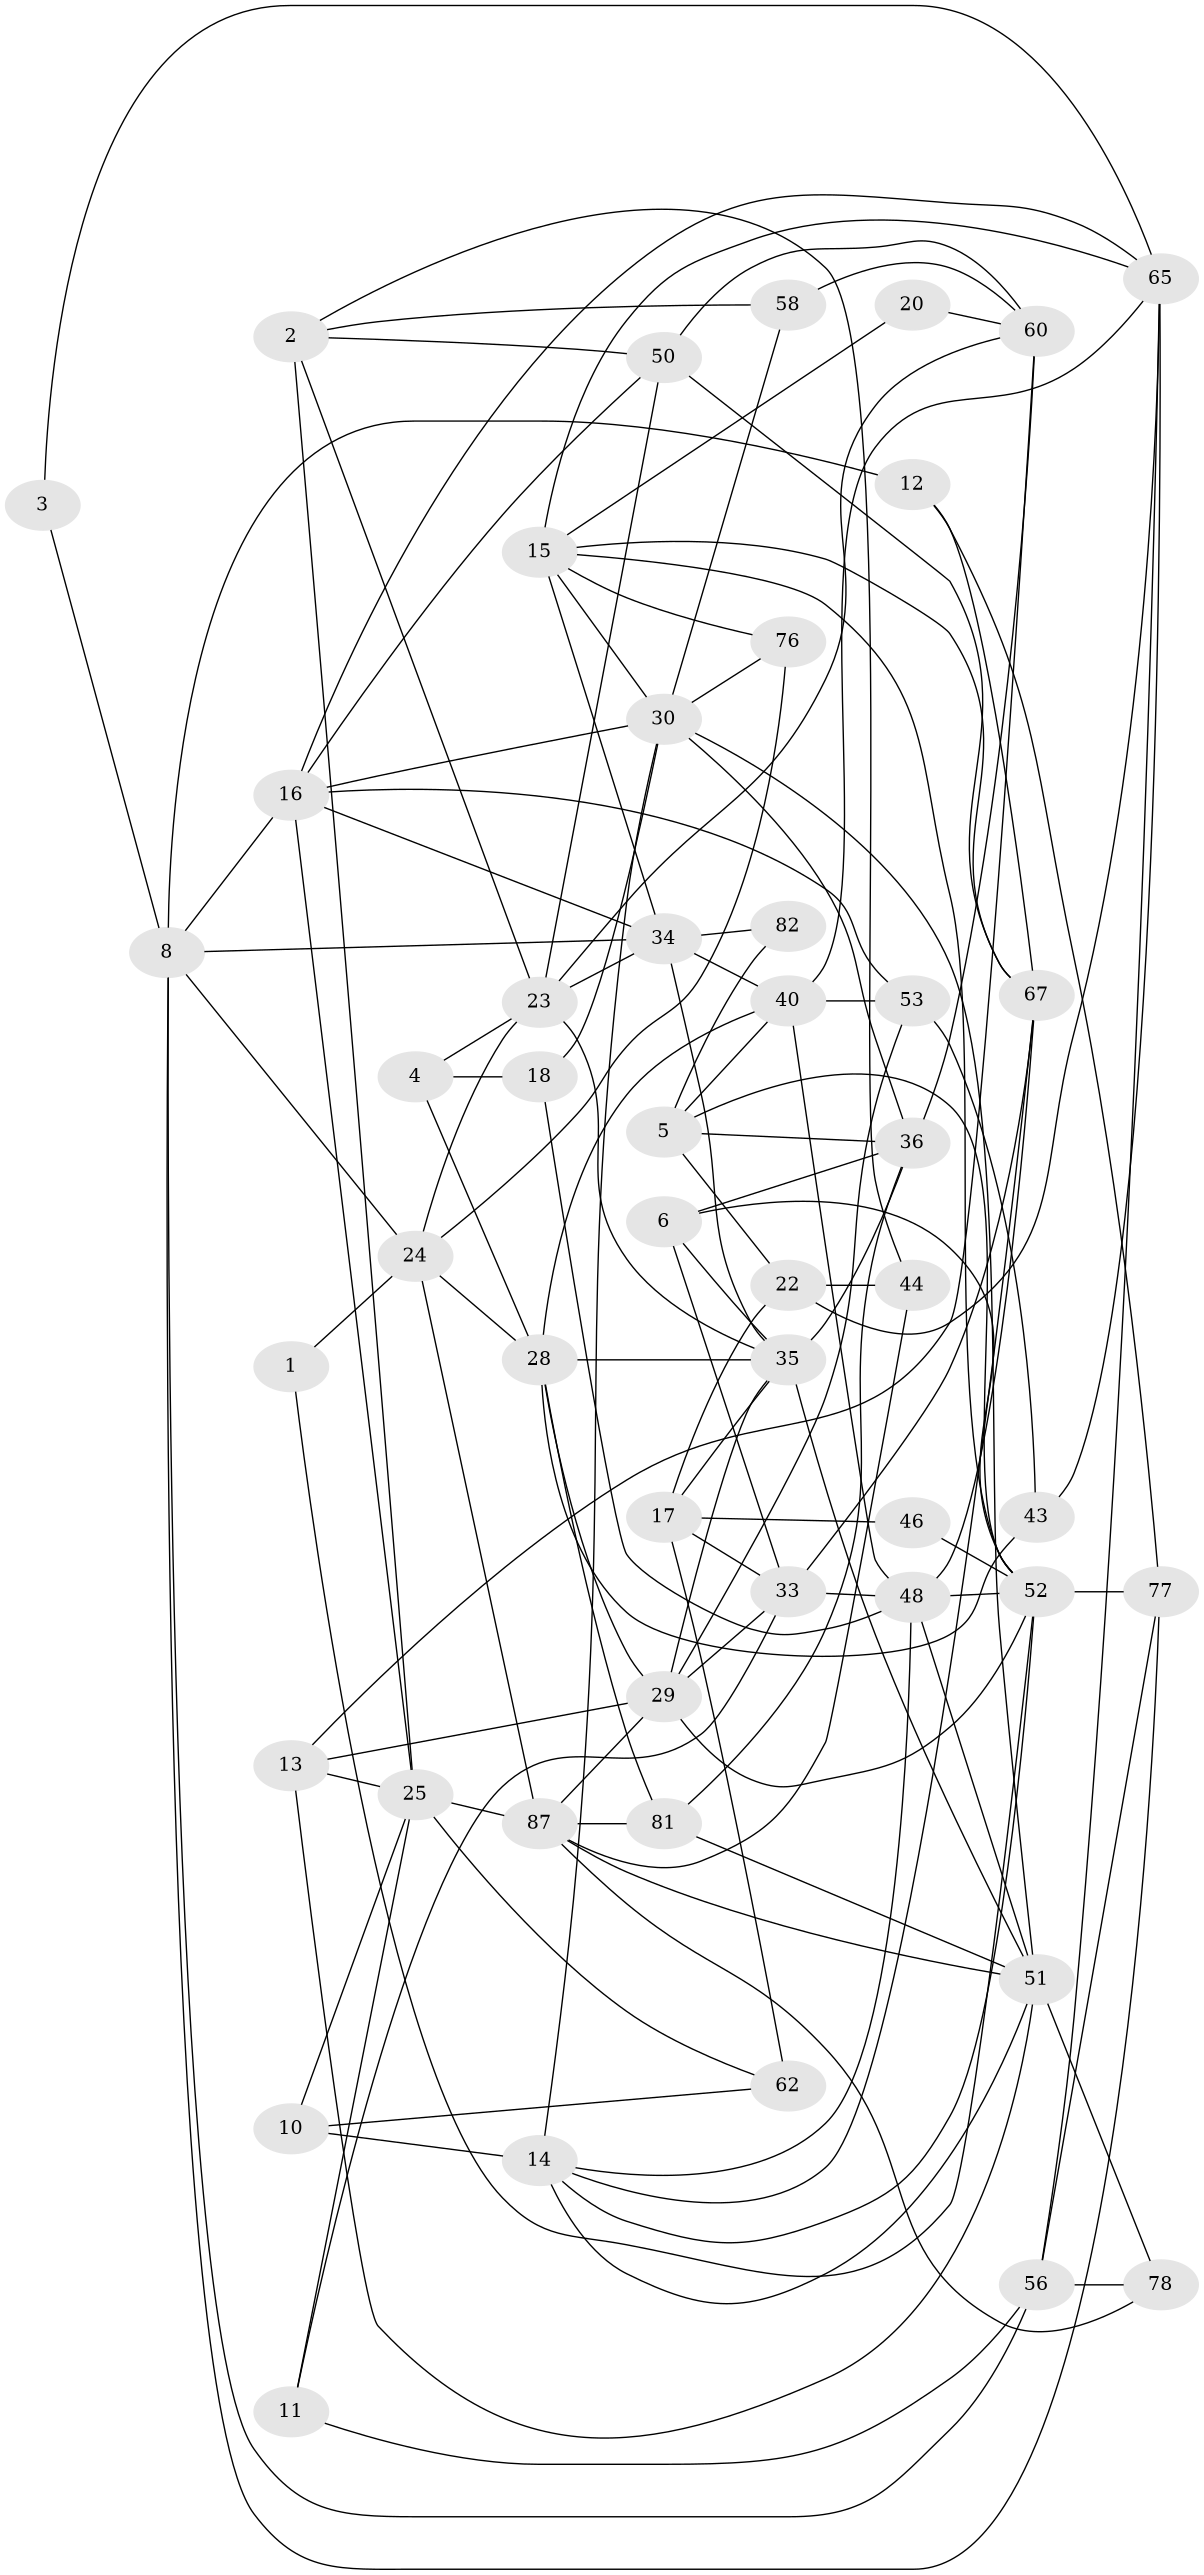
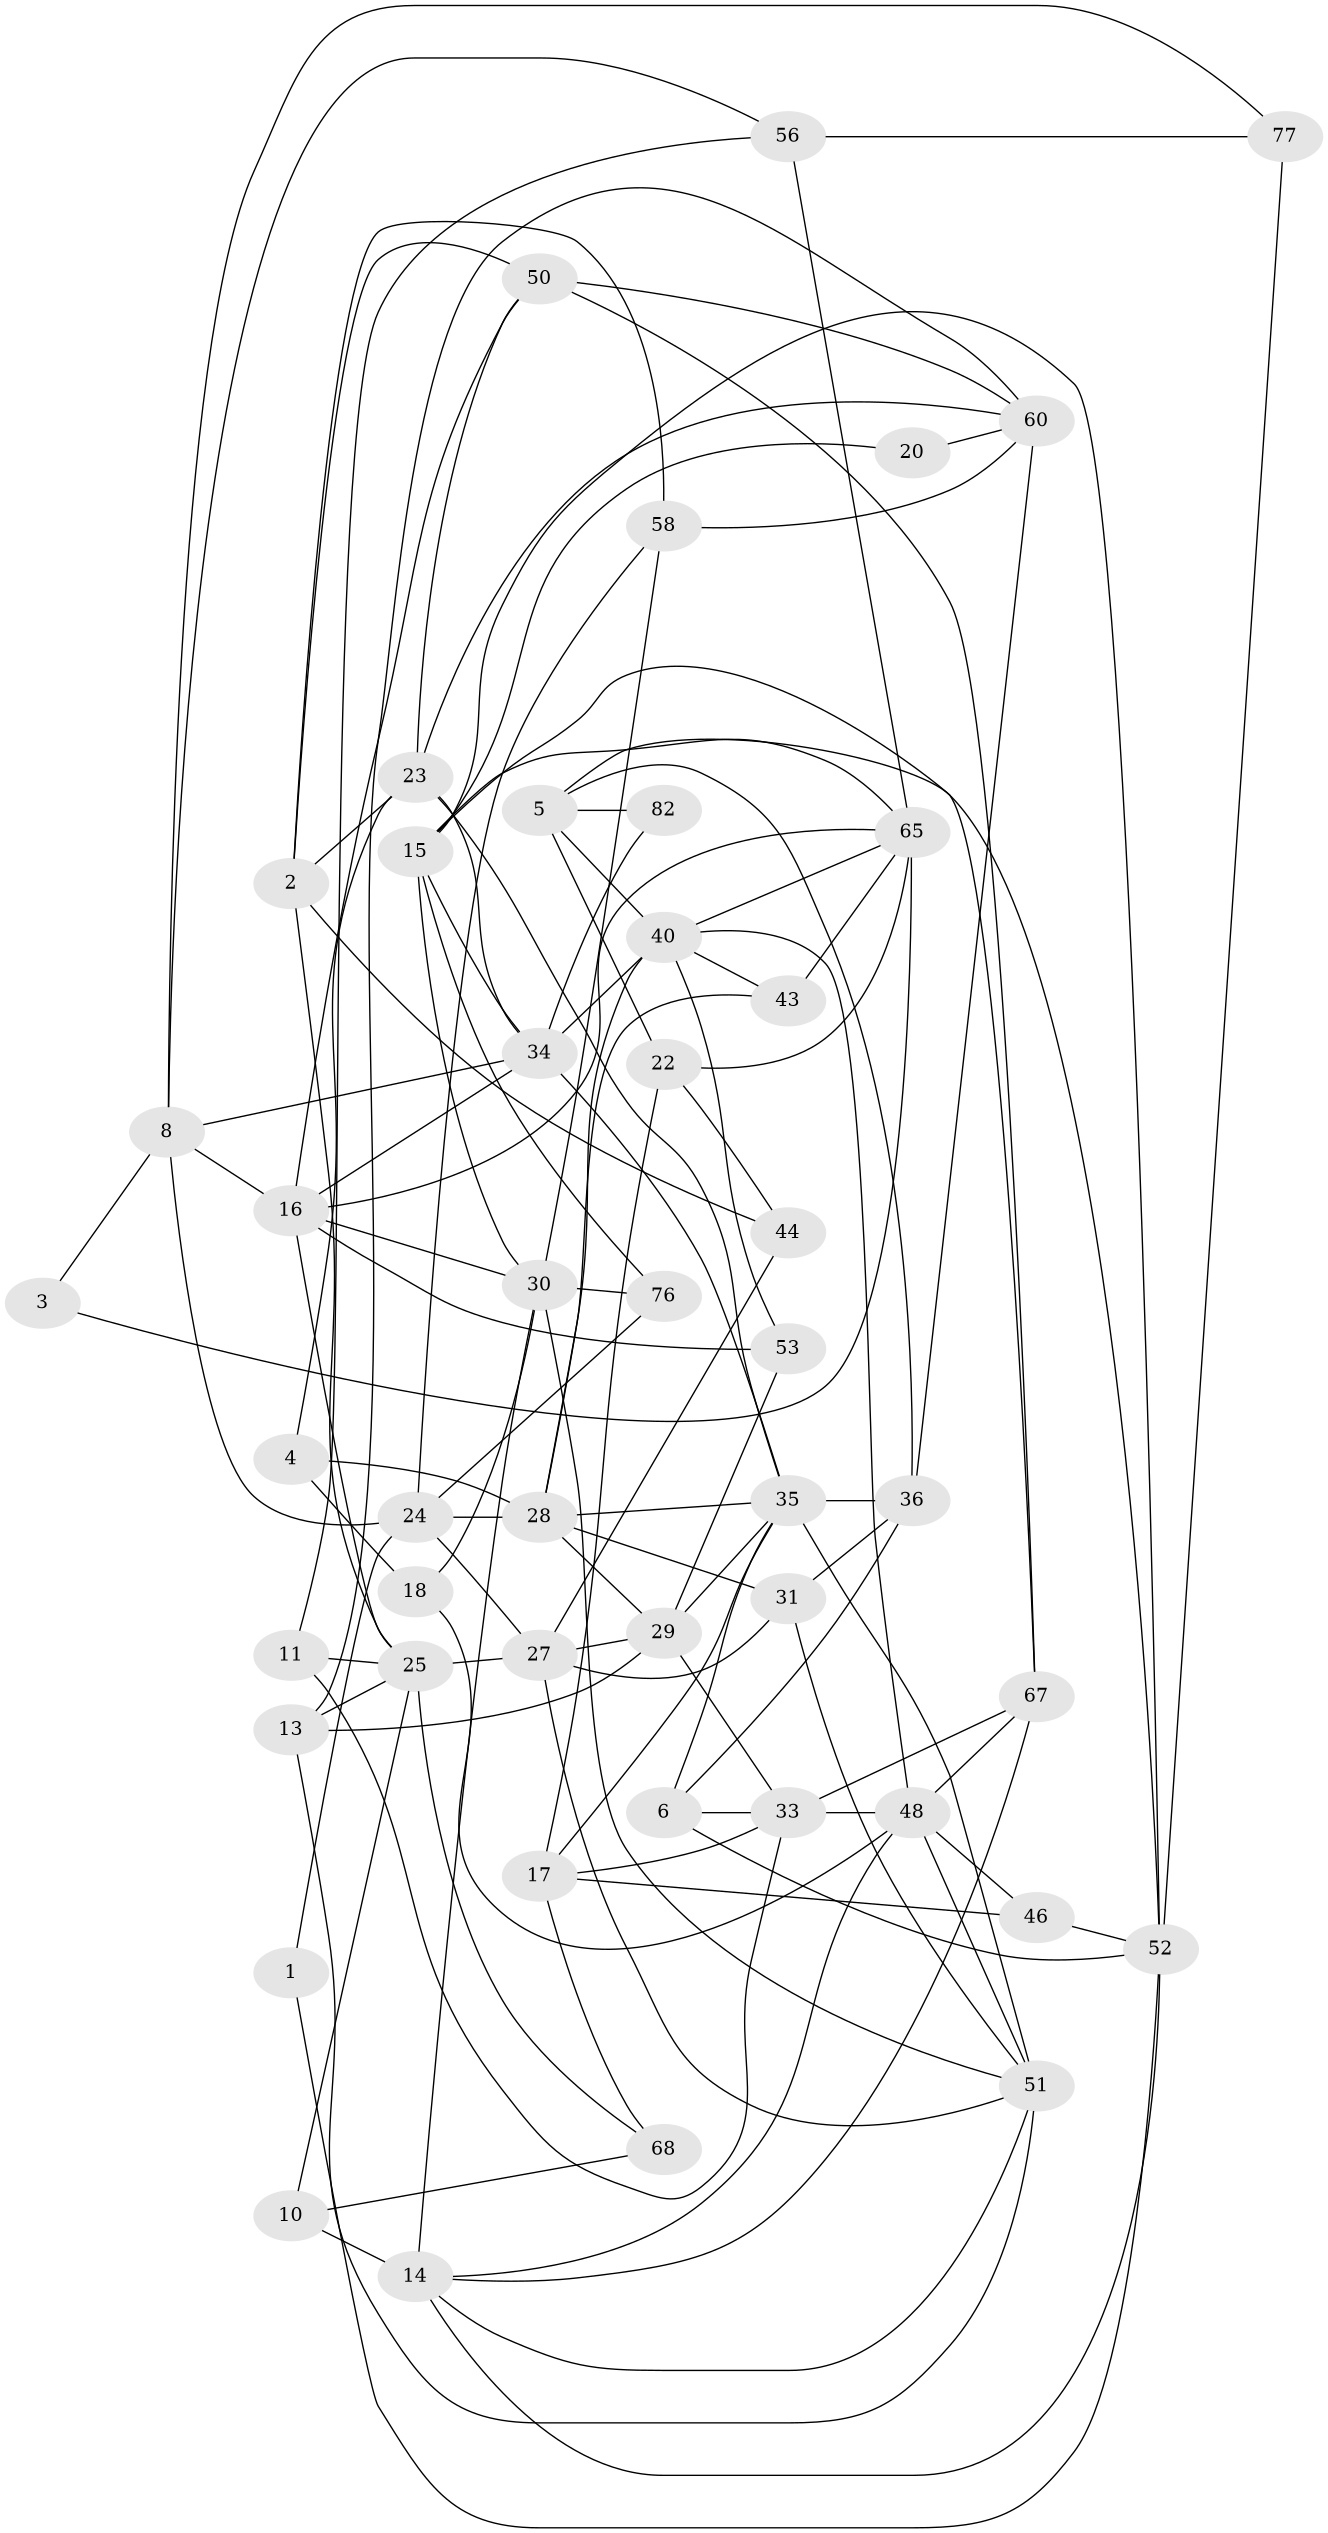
(913, 485) -> none
(844, 926) -> none
(461, 1122) -> (457, 1022)
(1017, 1287) -> (726, 969)
(971, 1595) -> (963, 1855)
(876, 1769) -> none
(540, 1824) -> (540, 1655)
(664, 1824) -> (788, 1599)
(788, 2086) -> (664, 2150)
(1161, 2285) -> none
